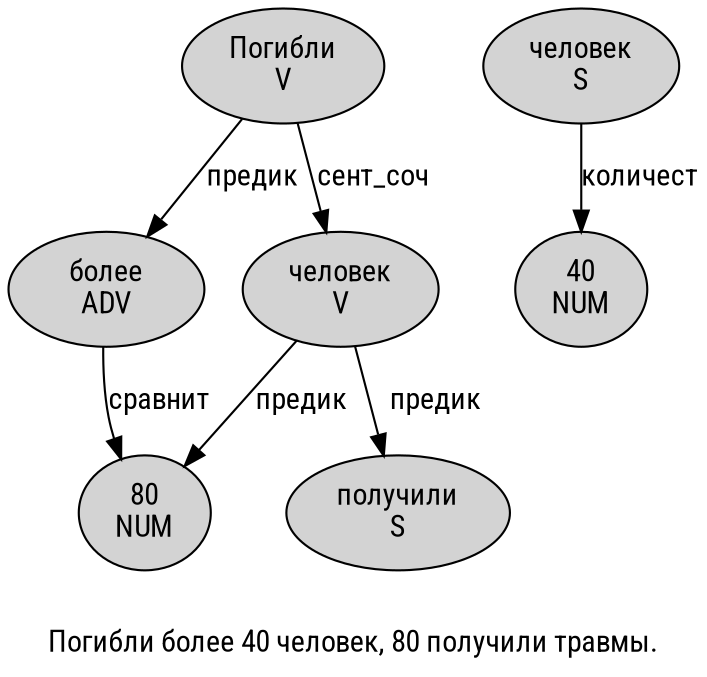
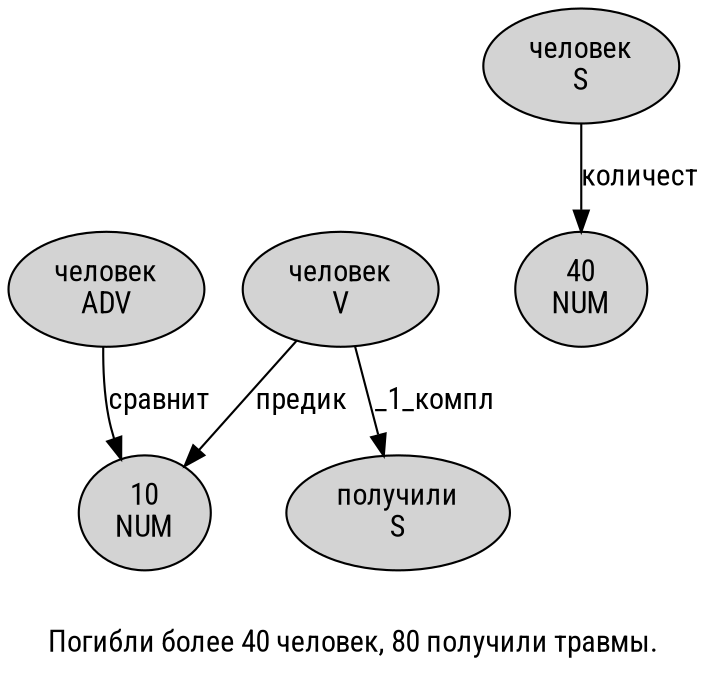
(283, 66) -> none
(106, 289) -> (106, 289)
(435, 401) -> (435, 401)
(145, 513) -> (145, 513)
